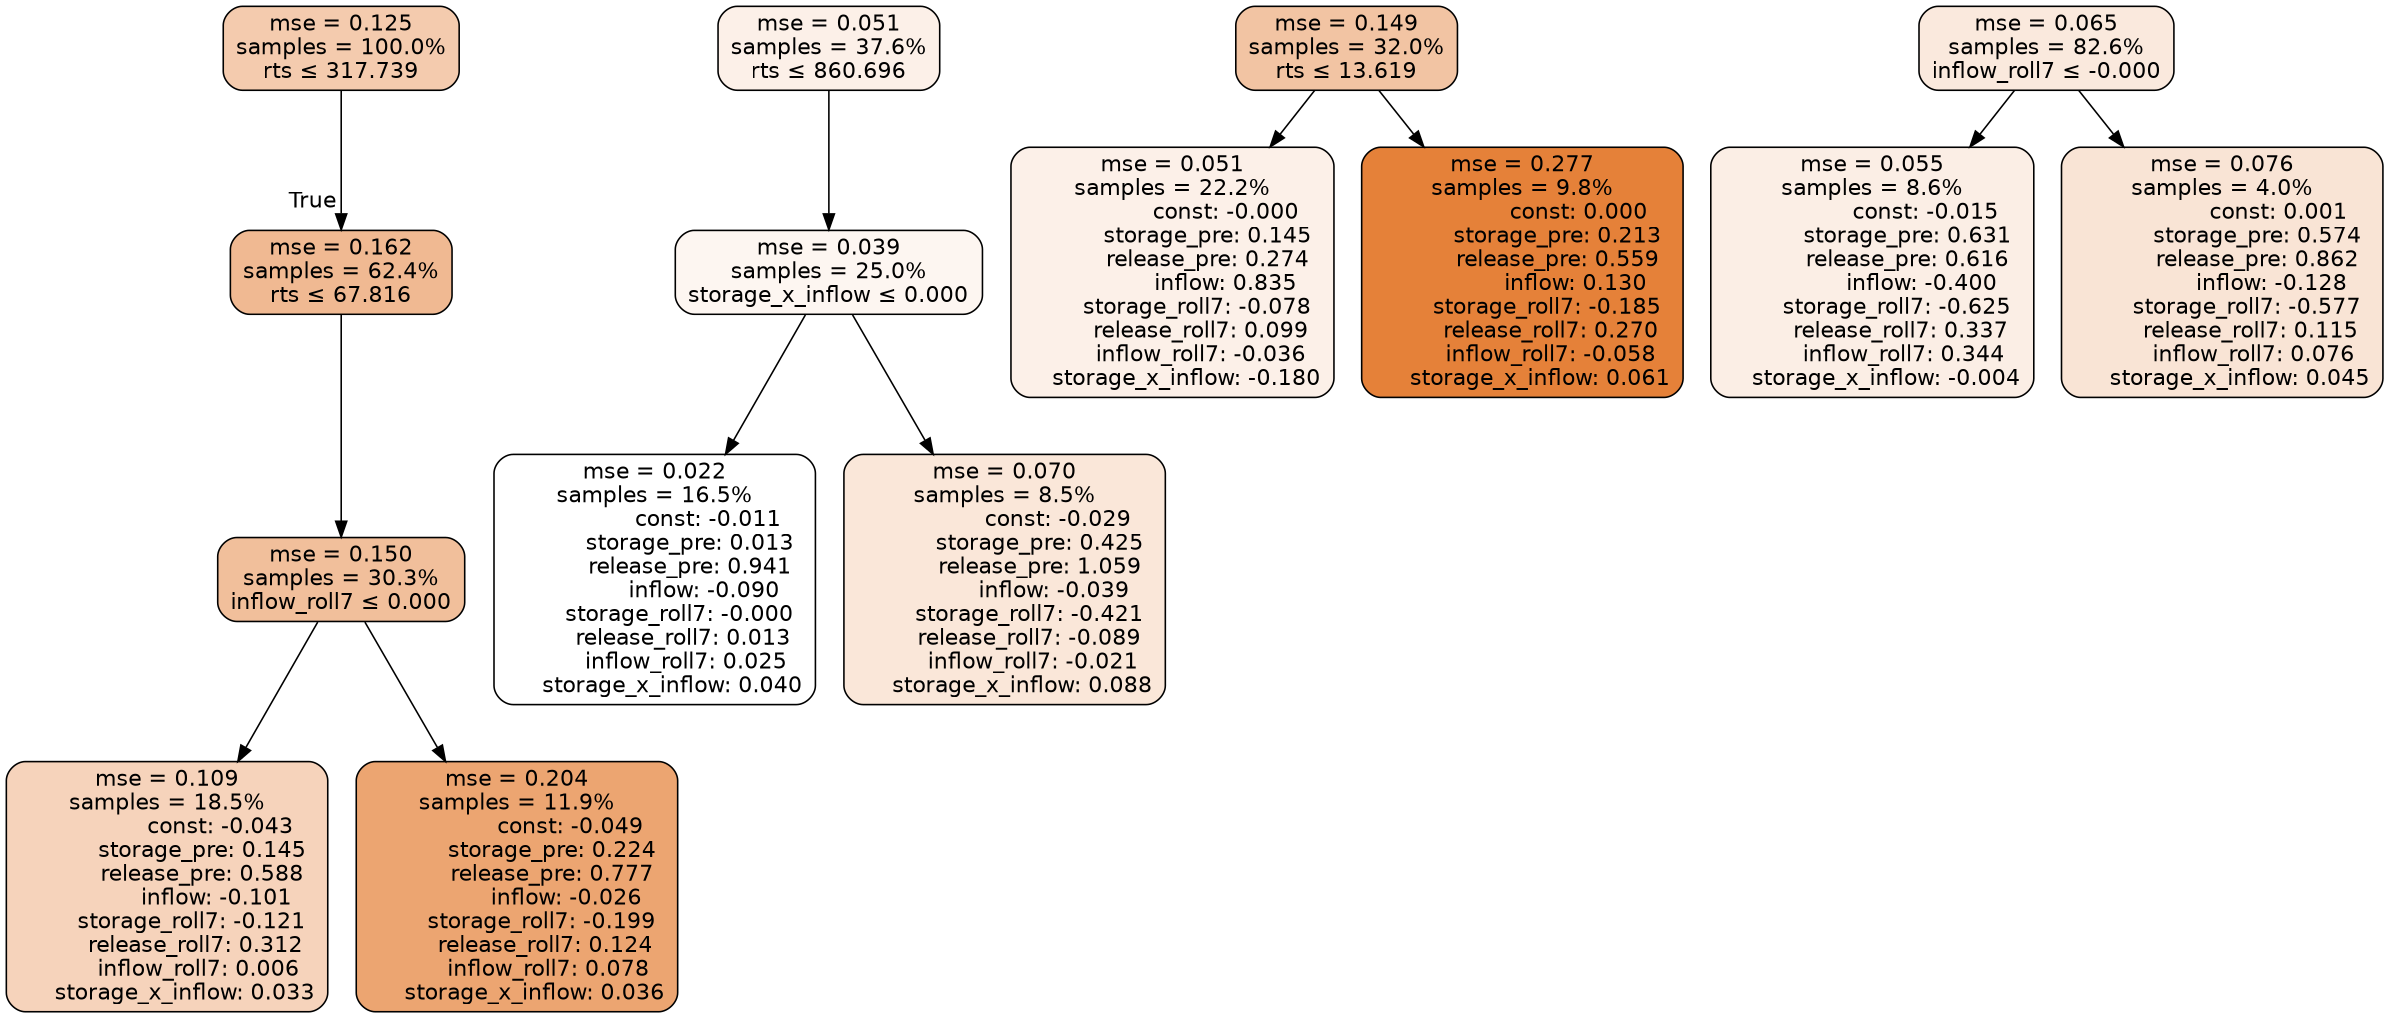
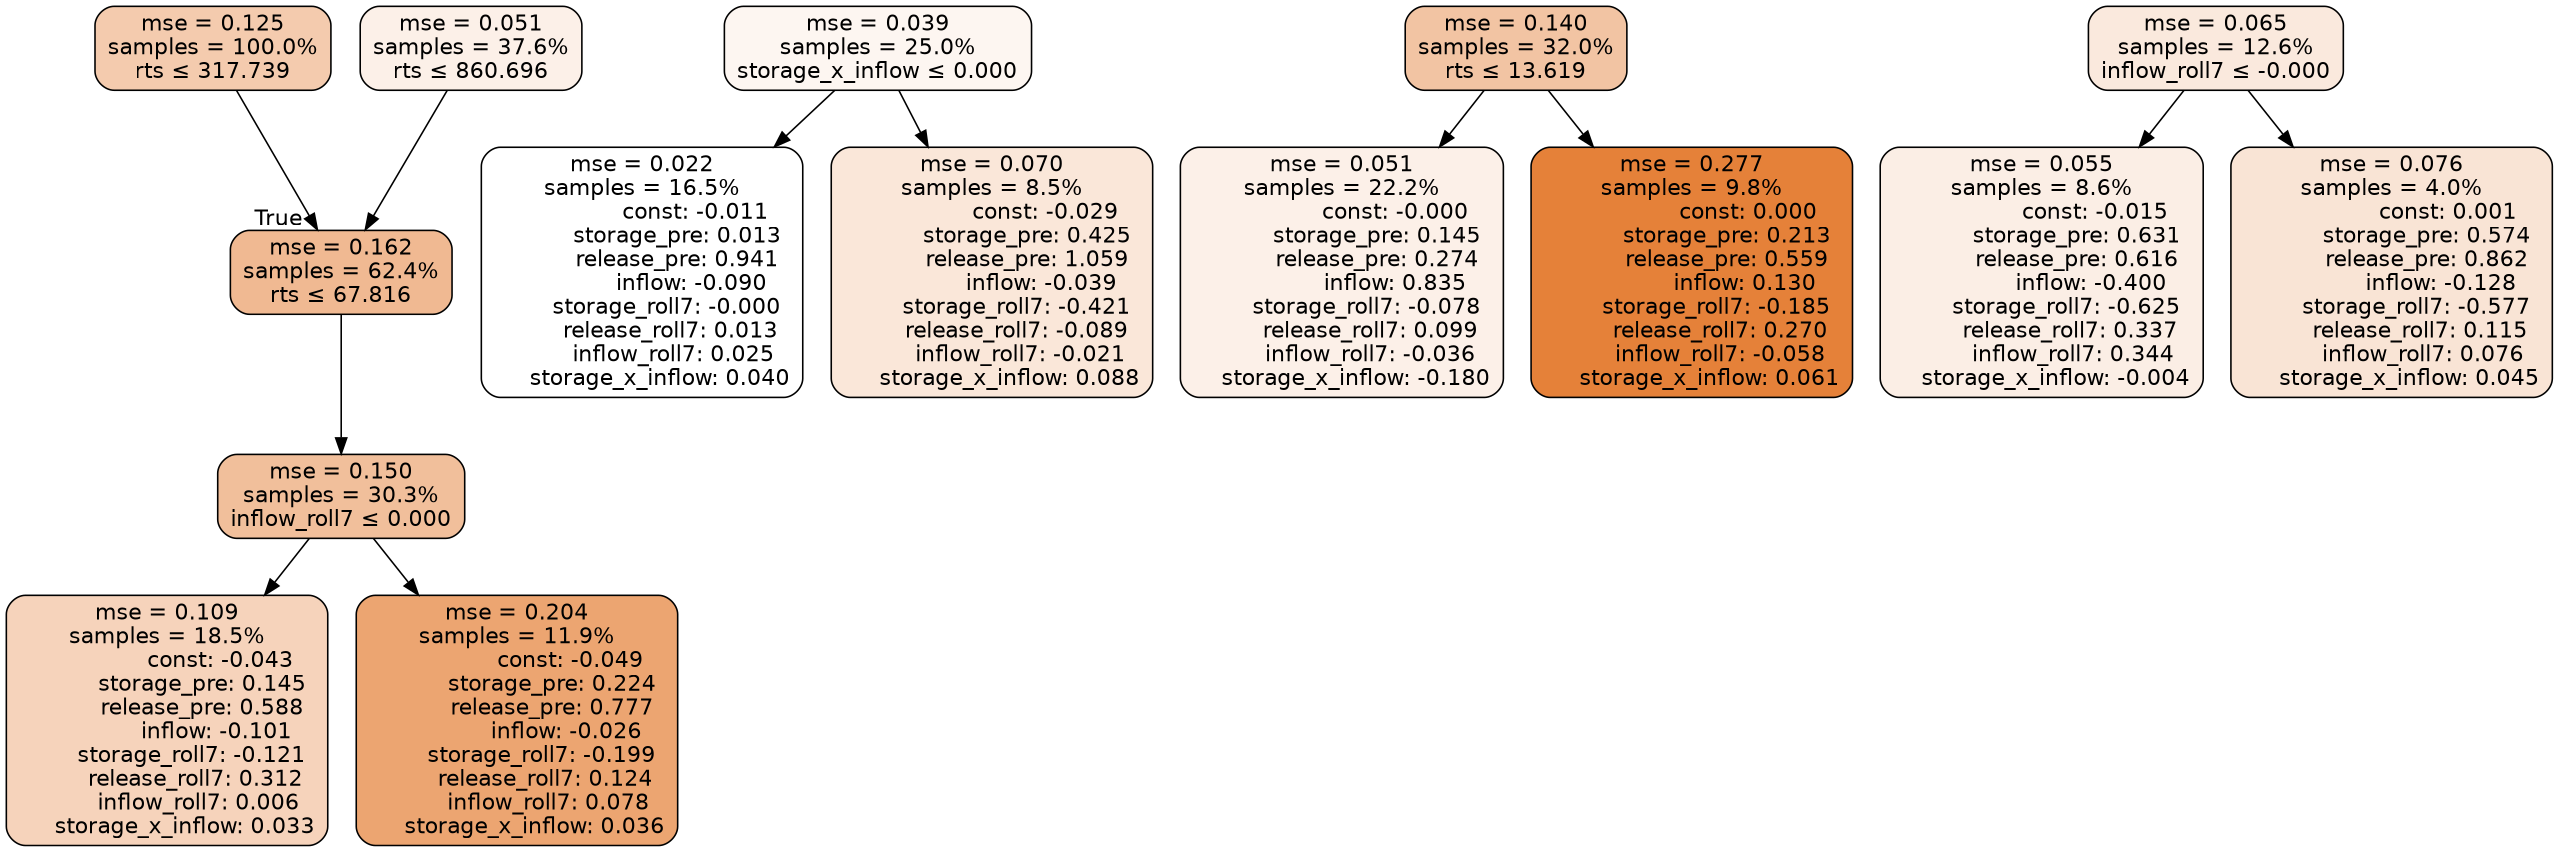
(1347, 48) -> (1516, 48)
(2046, 48) -> (2216, 48)
(829, 152) -> (410, 153)
